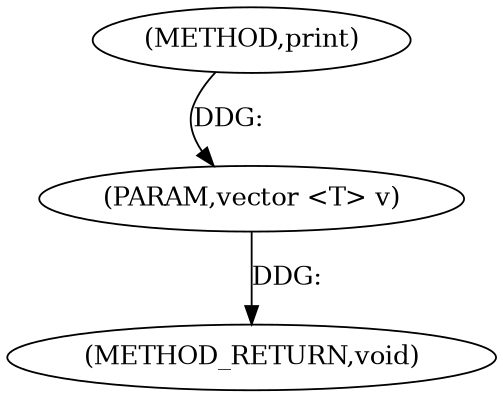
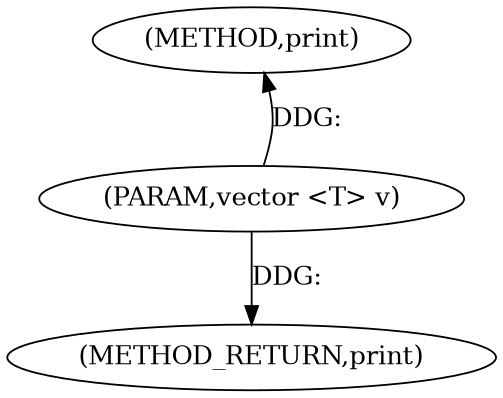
(192, 110) -> (272, 129)
(252, 357) -> (252, 357)
